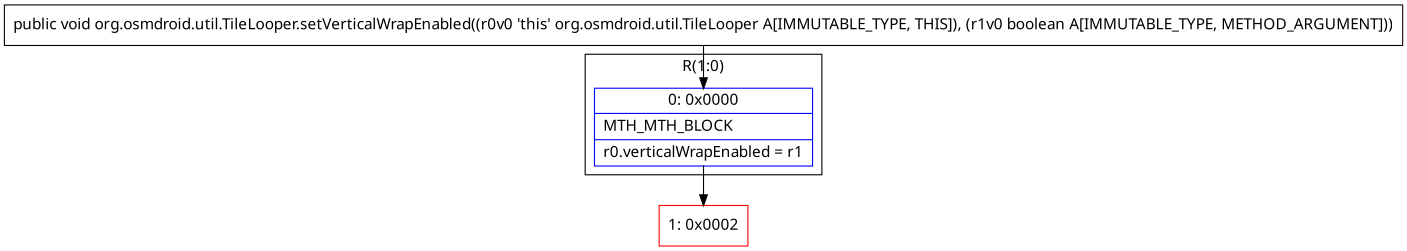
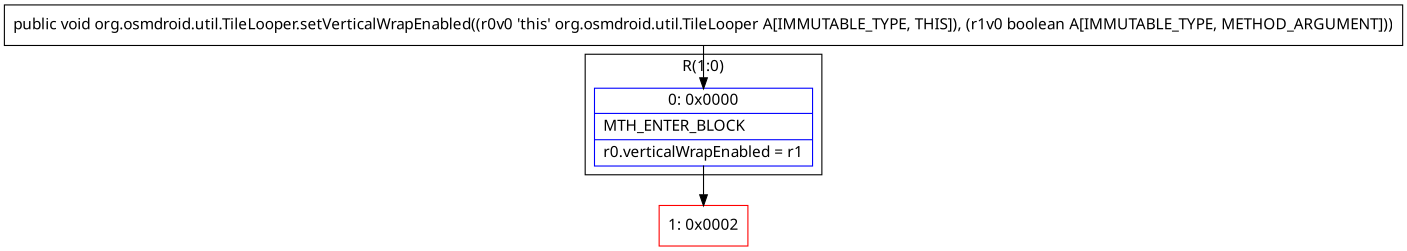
(668, 126) -> (674, 126)
